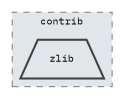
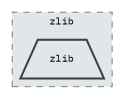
(62, 22) -> (62, 22)
